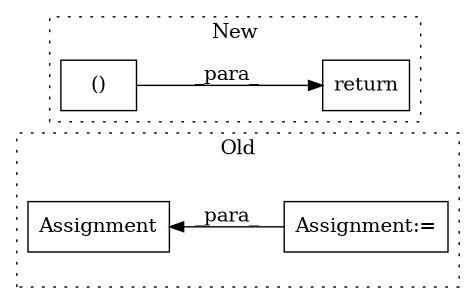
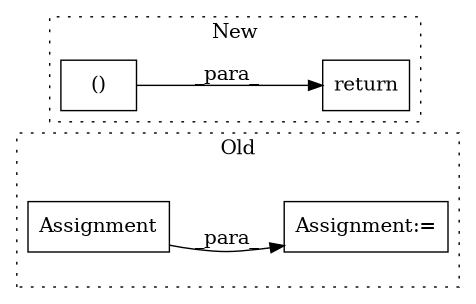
(234, 227) -> (220, 251)
